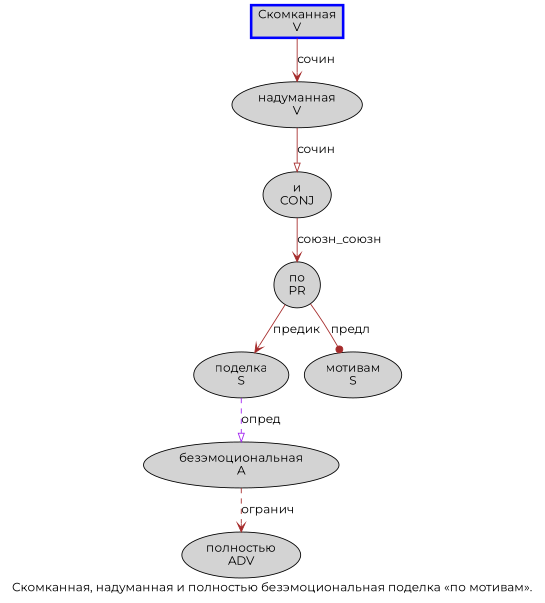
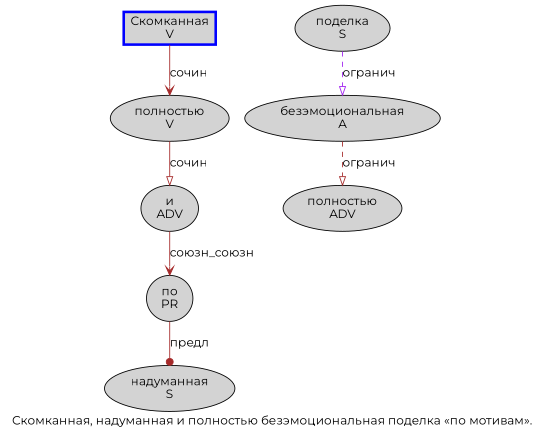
(297, 105) -> (170, 118)
(297, 195) -> (170, 208)
(272, 325) -> none
(353, 375) -> (170, 388)
(261, 420) -> (369, 73)
(241, 506) -> (343, 159)
